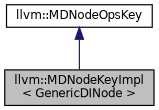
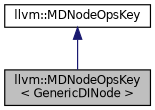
(79, 88) -> (78, 88)
